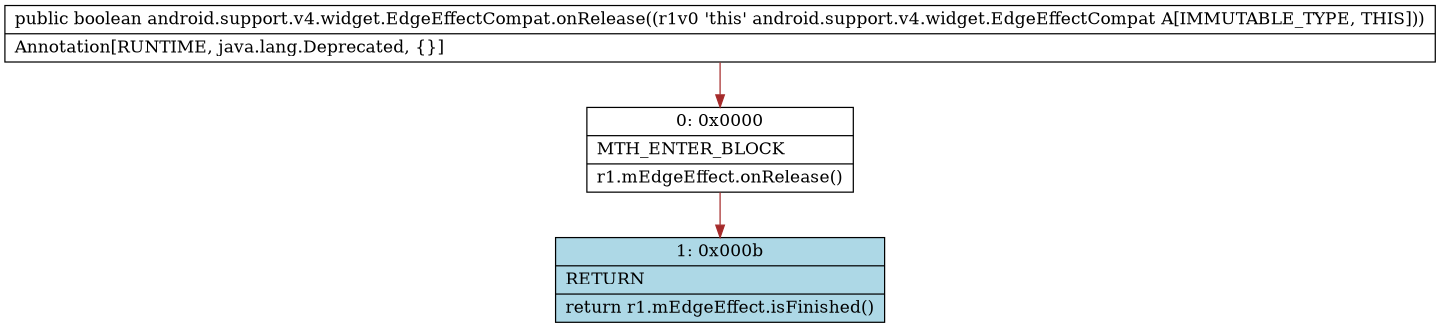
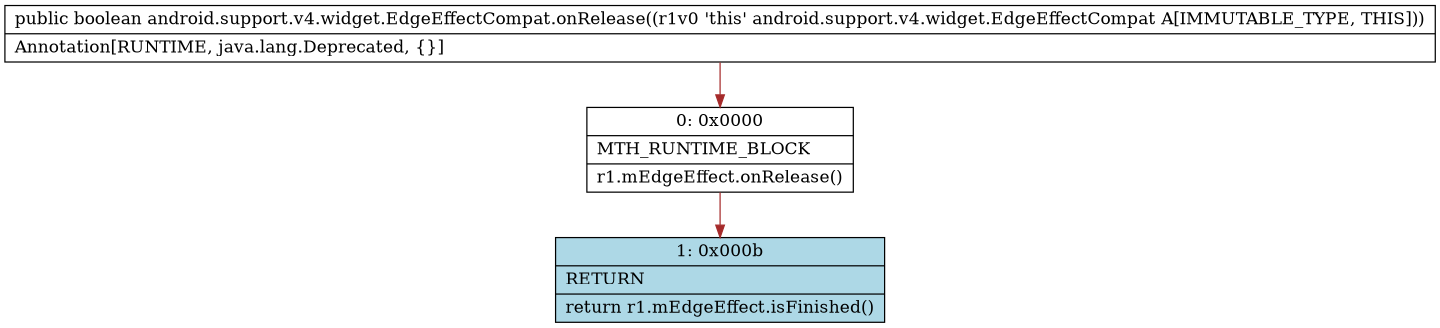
(691, 149) -> (704, 149)
